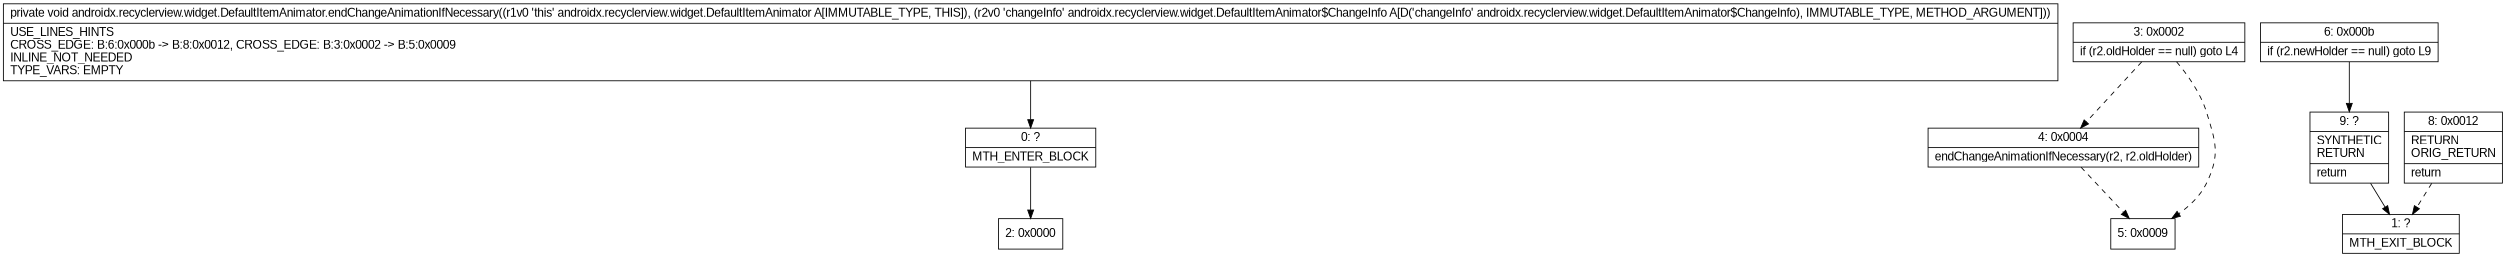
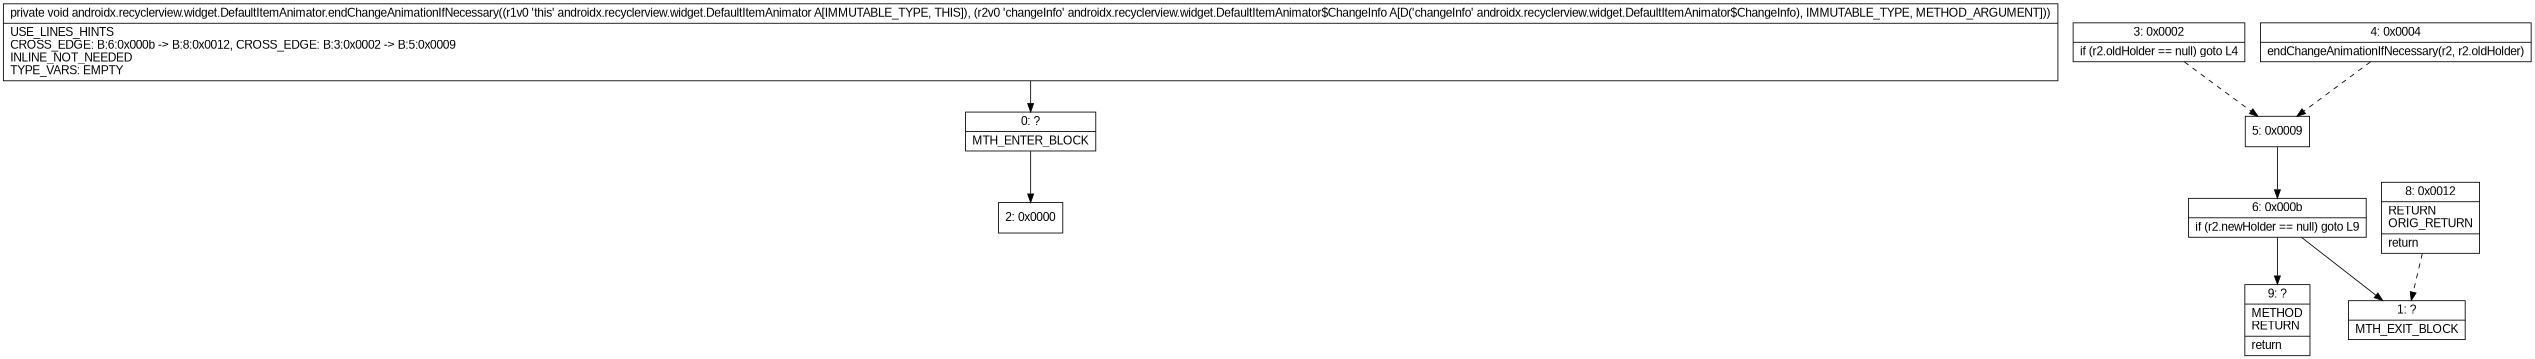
(2114, 92) -> none
(2349, 141) -> (2277, 313)
none -> (2277, 168)
(2378, 195) -> (2339, 266)
